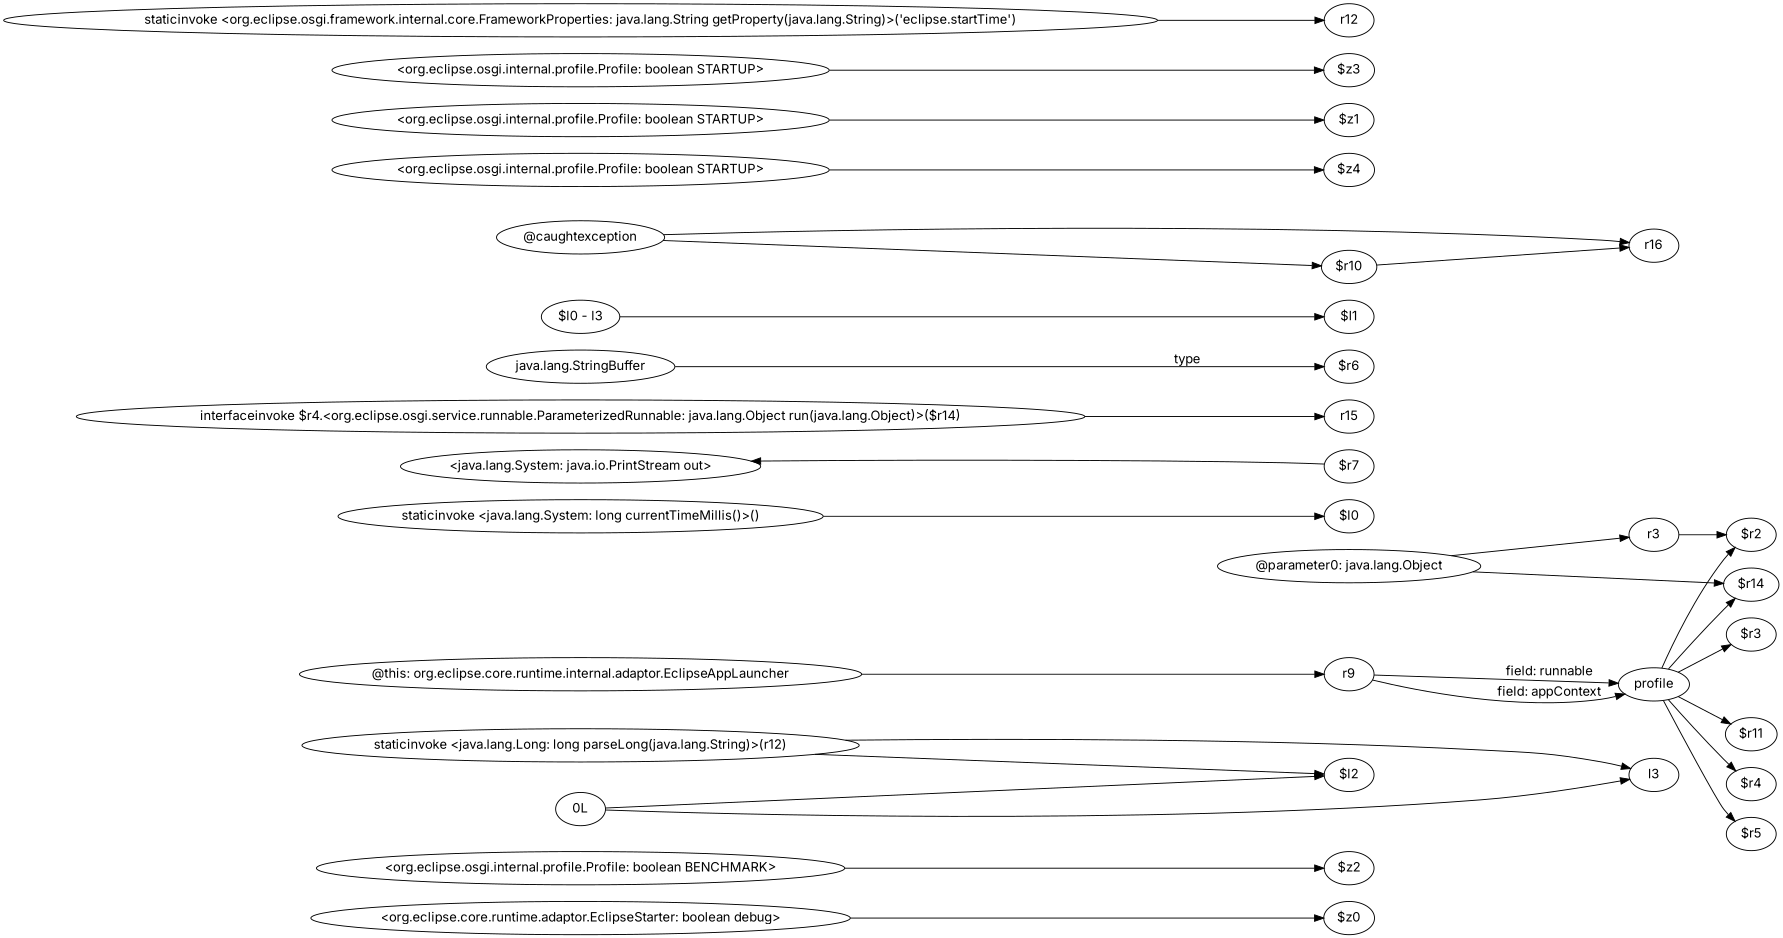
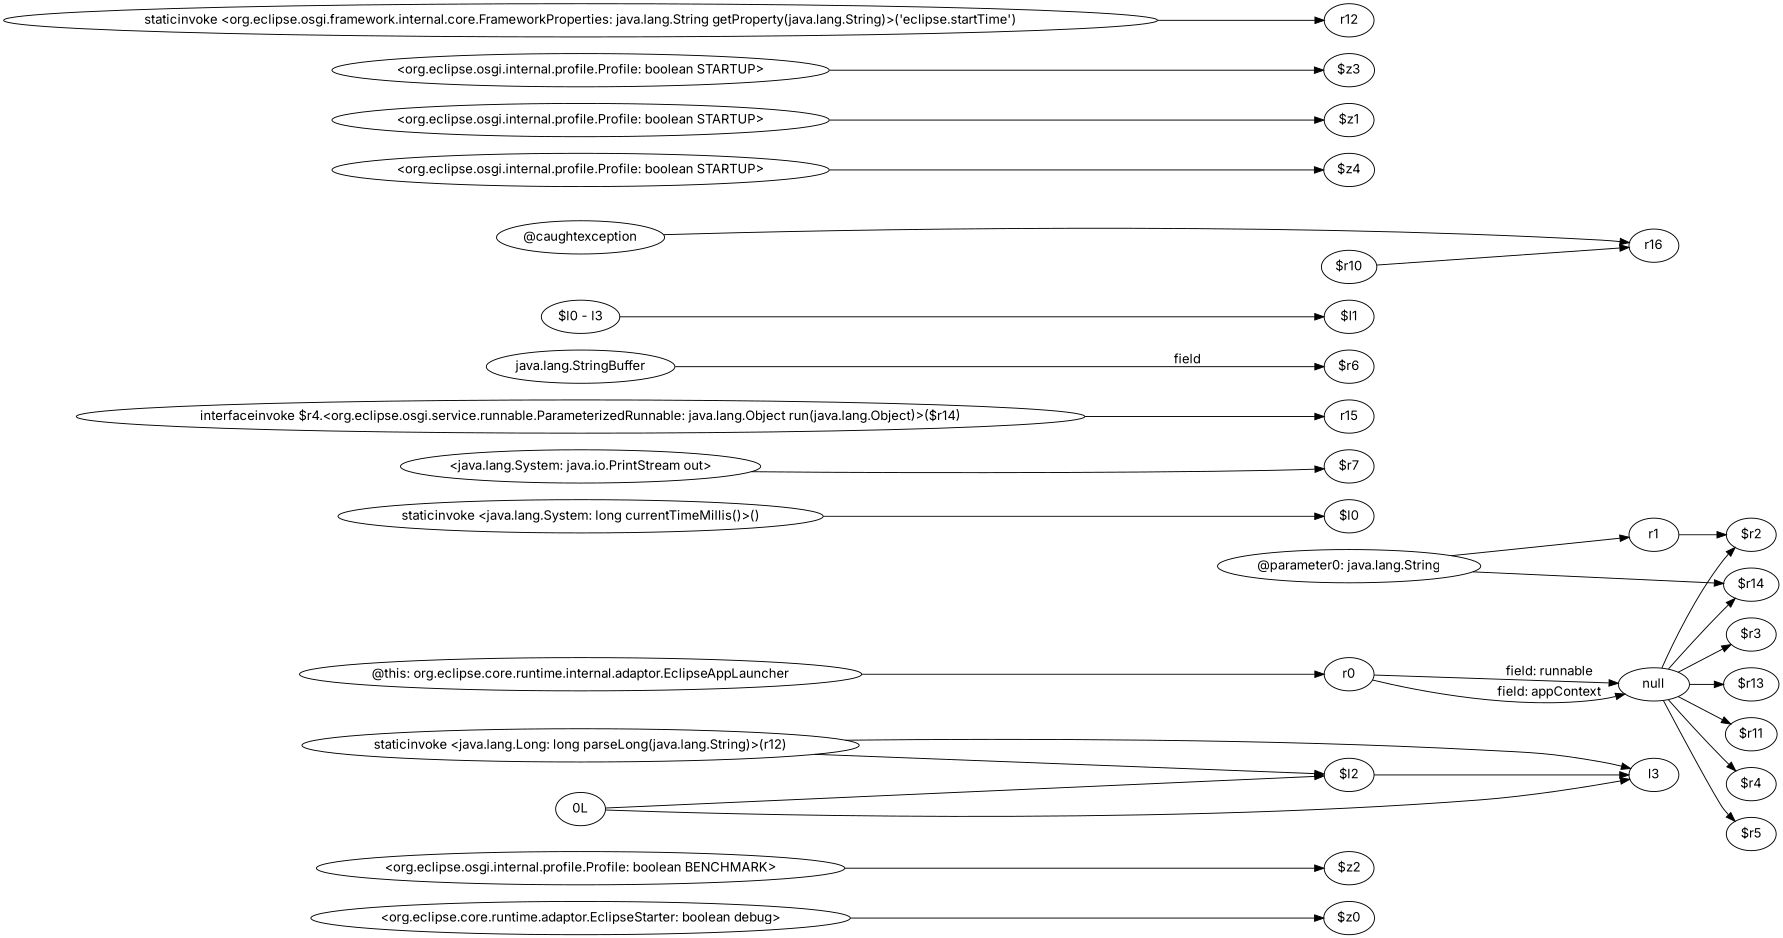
(988, 253) -> none
(1187, 360) -> (1187, 360)
(1042, 460) -> (1033, 473)
(1654, 535) -> (1654, 535)
(1349, 566) -> (1349, 566)
(1349, 674) -> (1349, 674)
(1654, 684) -> (1654, 684)
none -> (1751, 684)
none -> (1497, 775)
